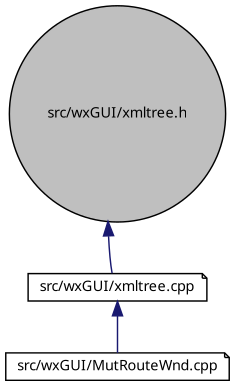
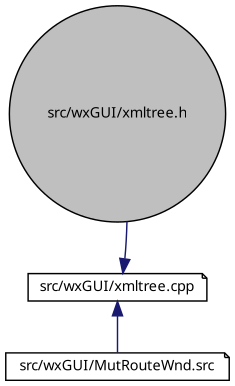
(110, 255) -> (126, 240)
(117, 367) -> (117, 367)
